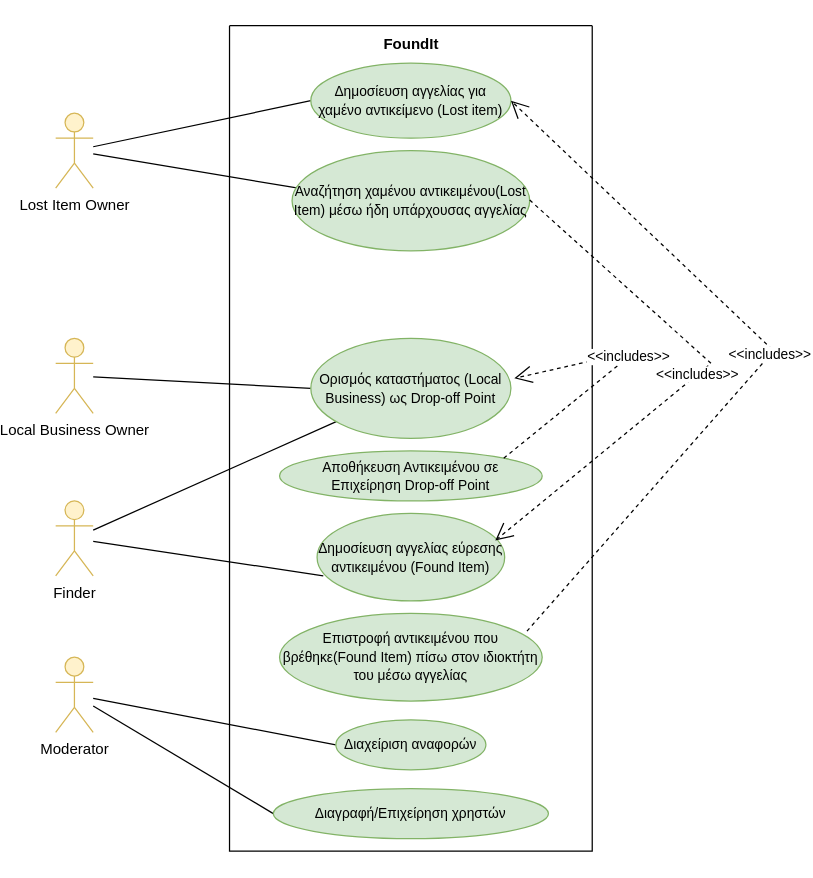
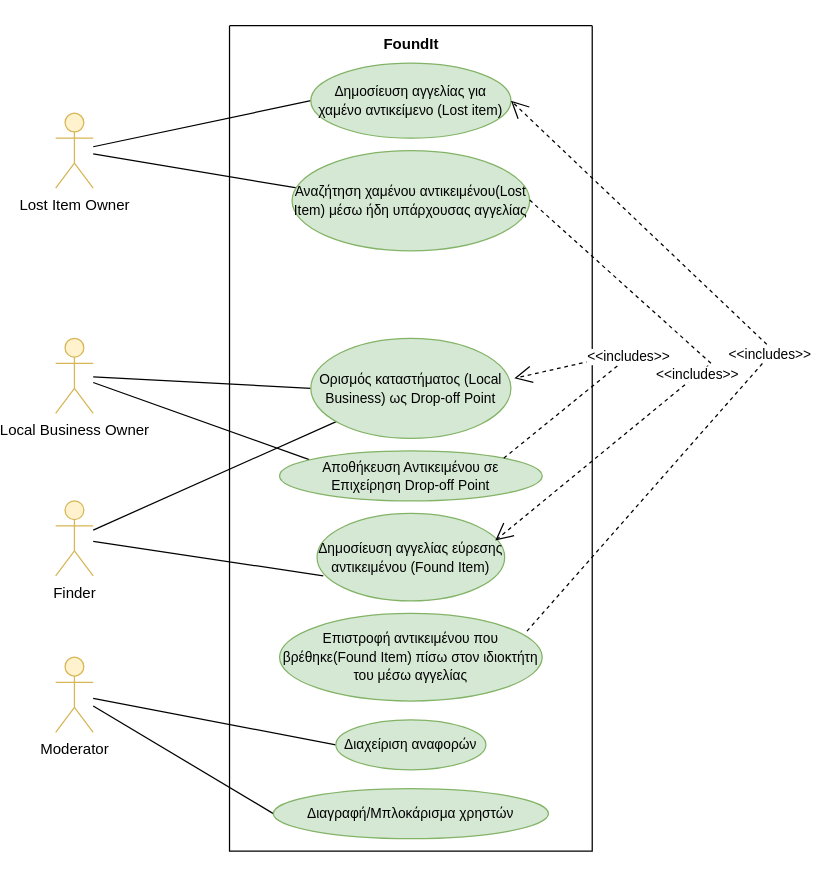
none -> (202, 421)
(411, 813) -> (411, 813)
